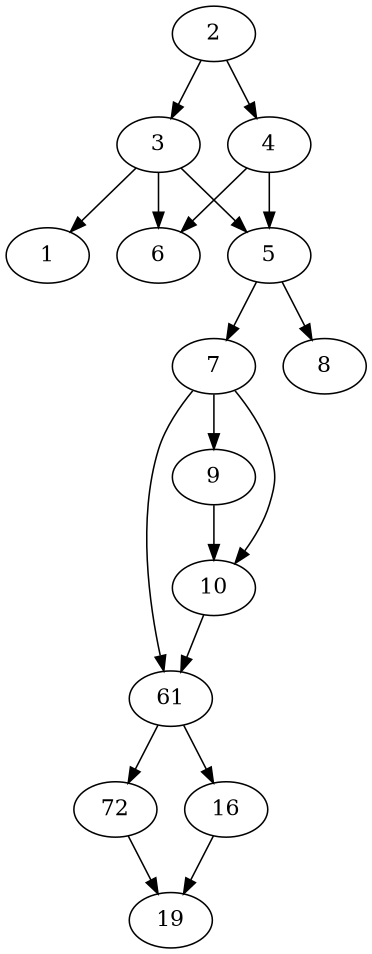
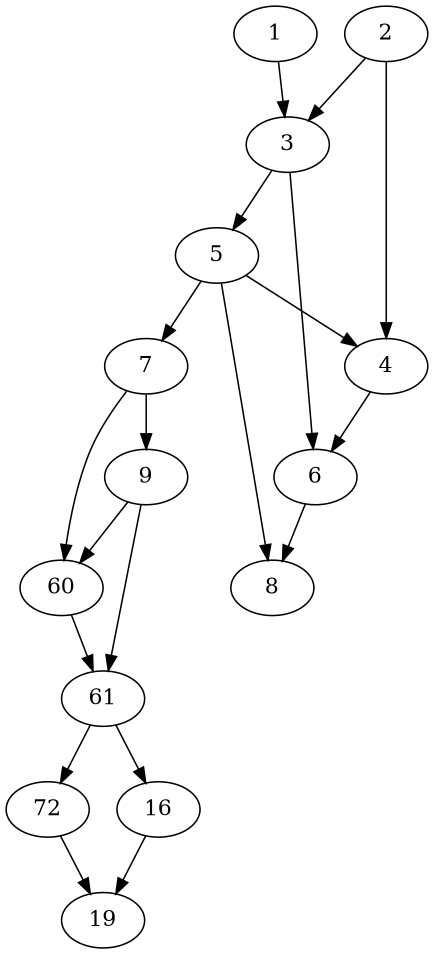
(269, 193) -> (290, 304)
(109, 195) -> (281, 82)
(147, 518) -> (126, 580)
none -> (297, 525)
(214, 588) -> (62, 588)
